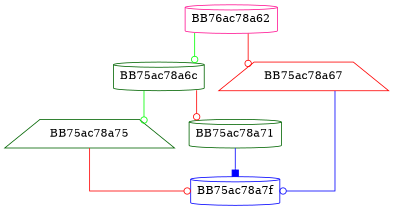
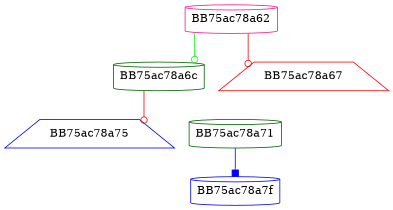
(231, 19) -> (231, 19)
(197, 102) -> none
(144, 104) -> (144, 104)
(90, 134) -> (90, 134)
(335, 165) -> none
(115, 191) -> none
